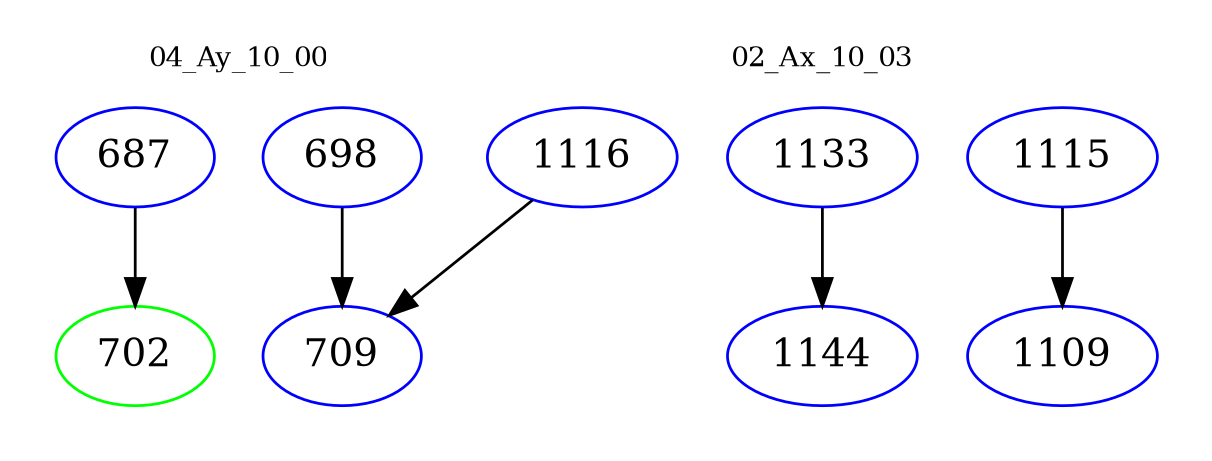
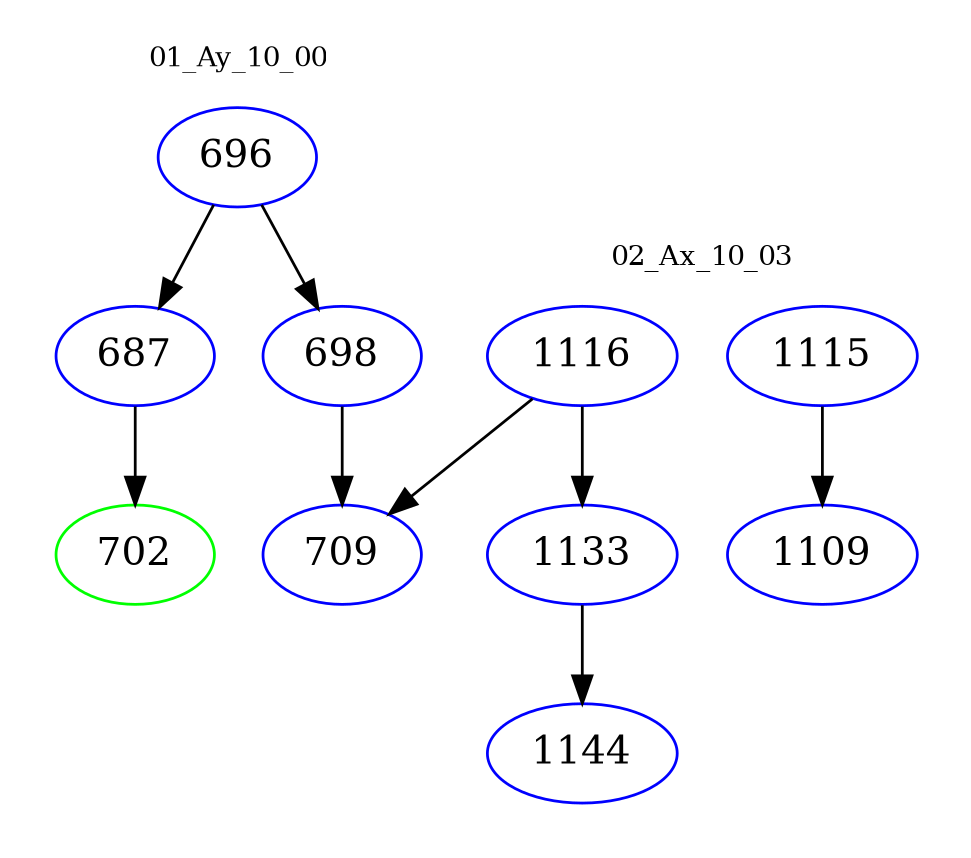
(239, 59) -> (239, 59)
none -> (237, 157)
none -> (582, 442)
